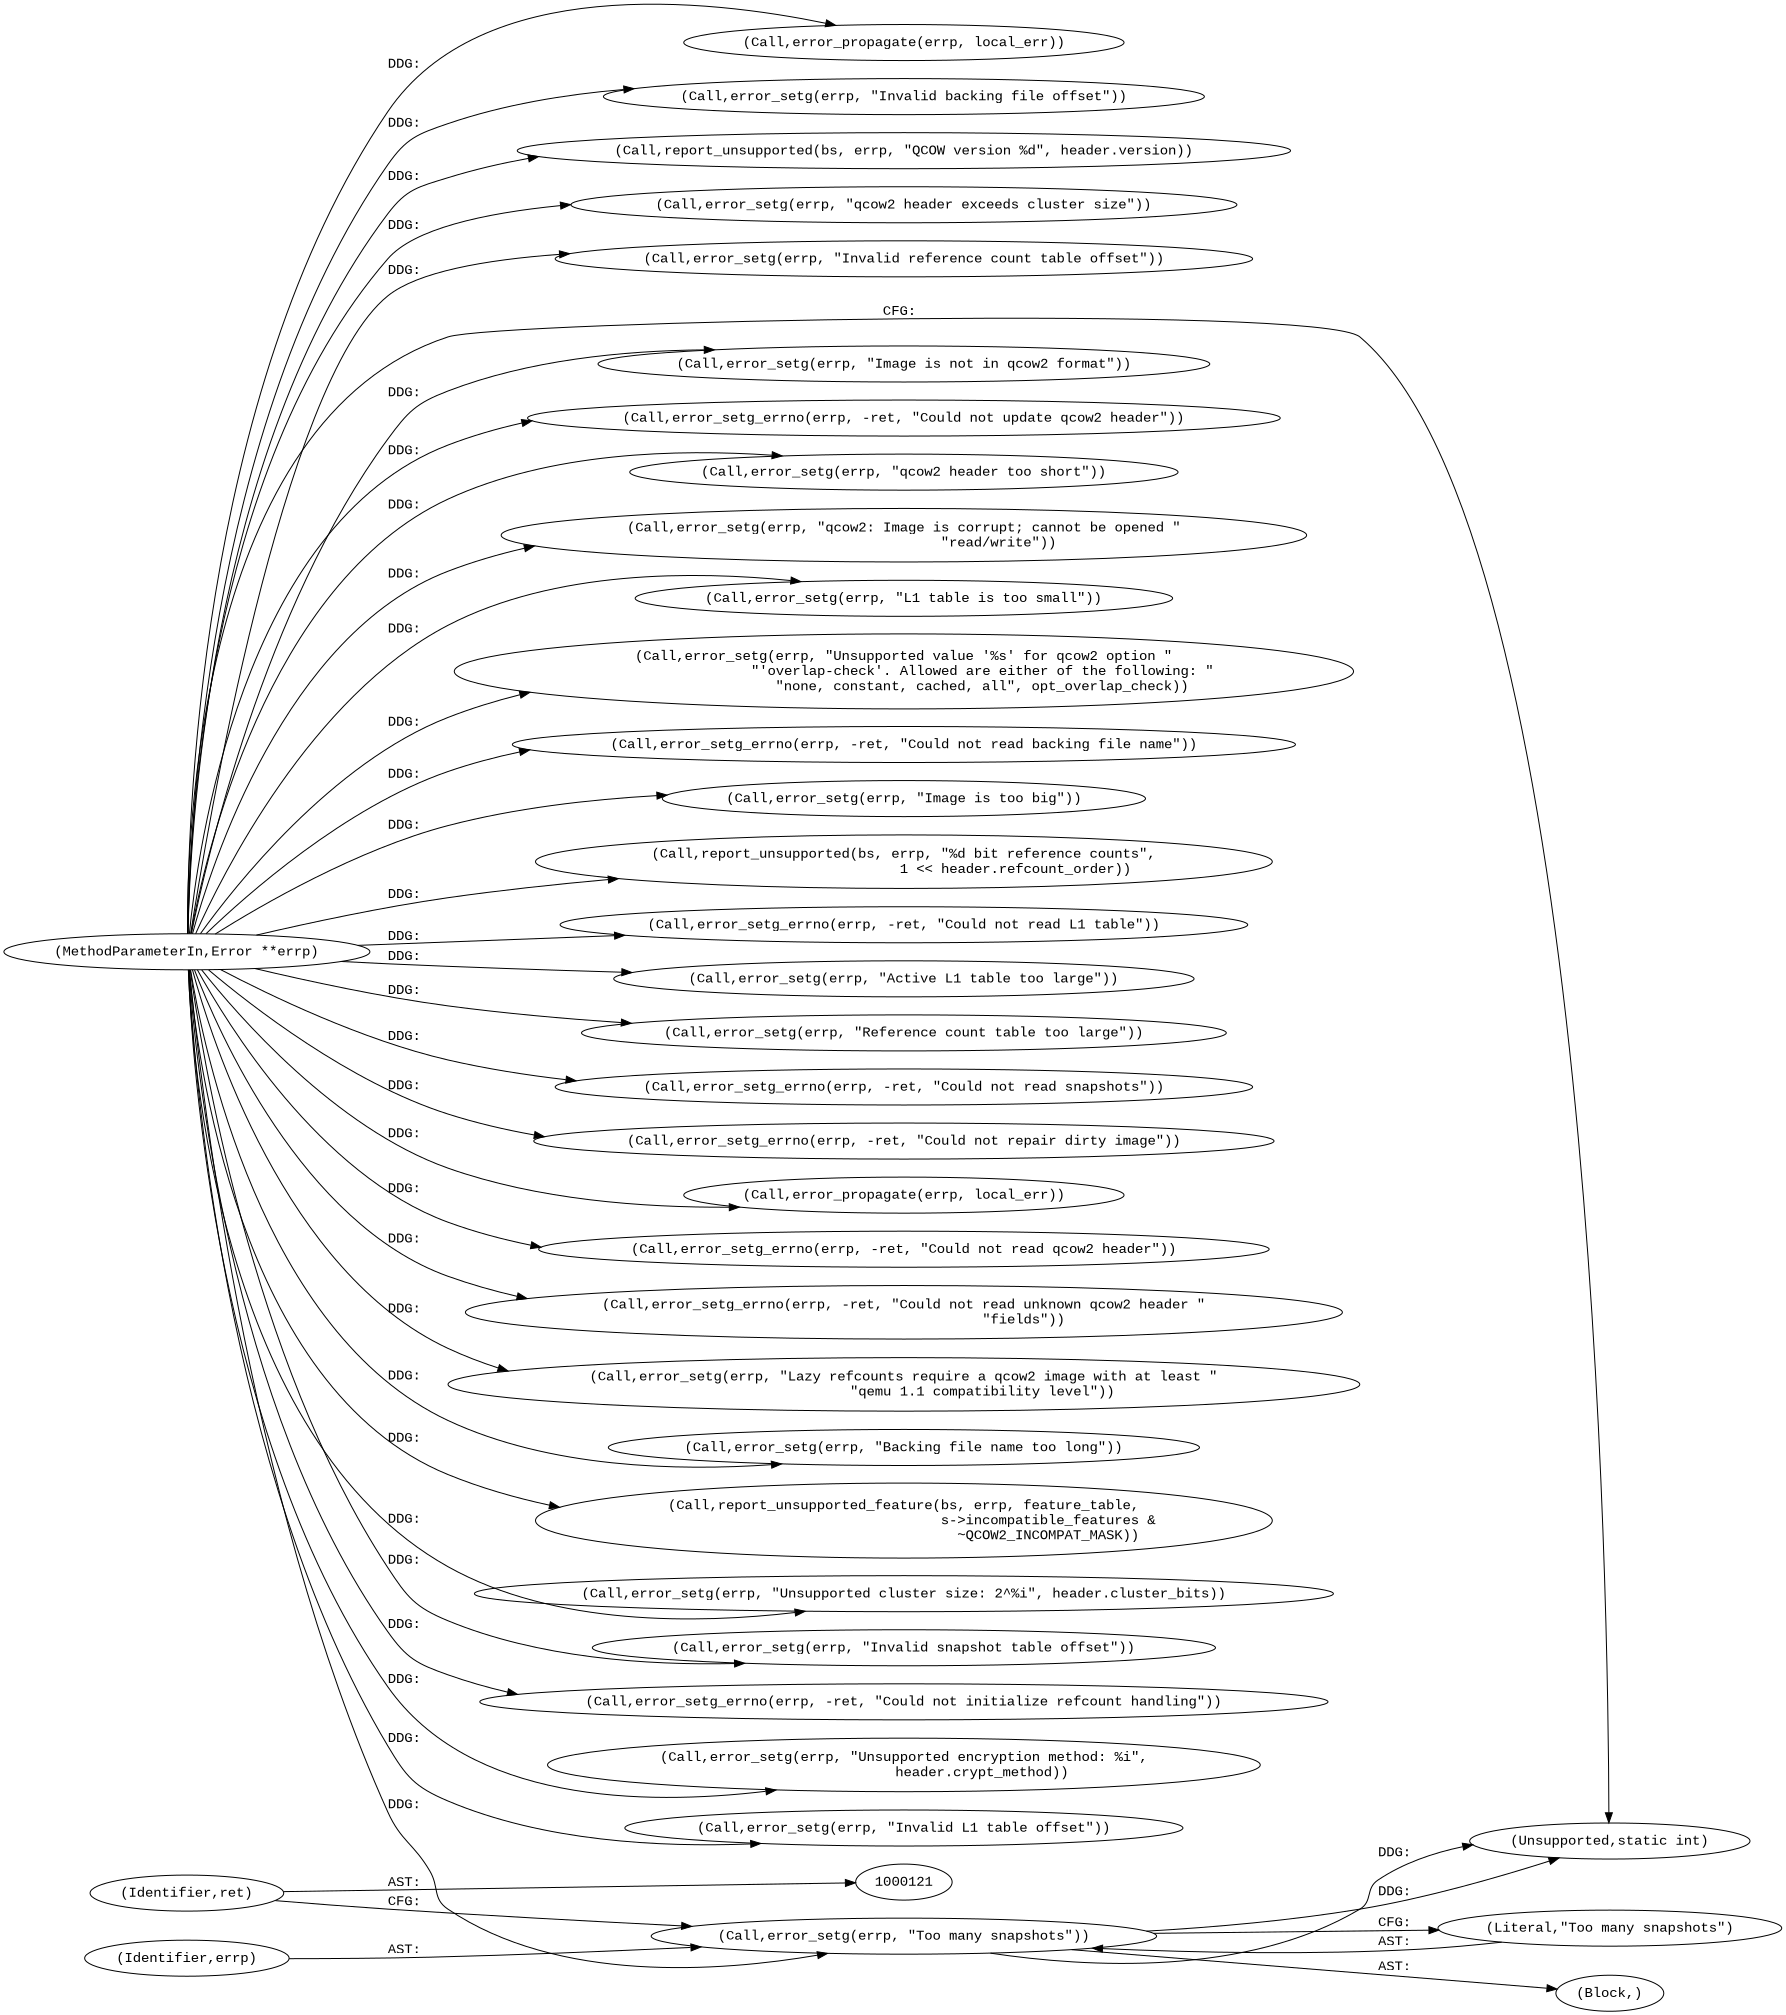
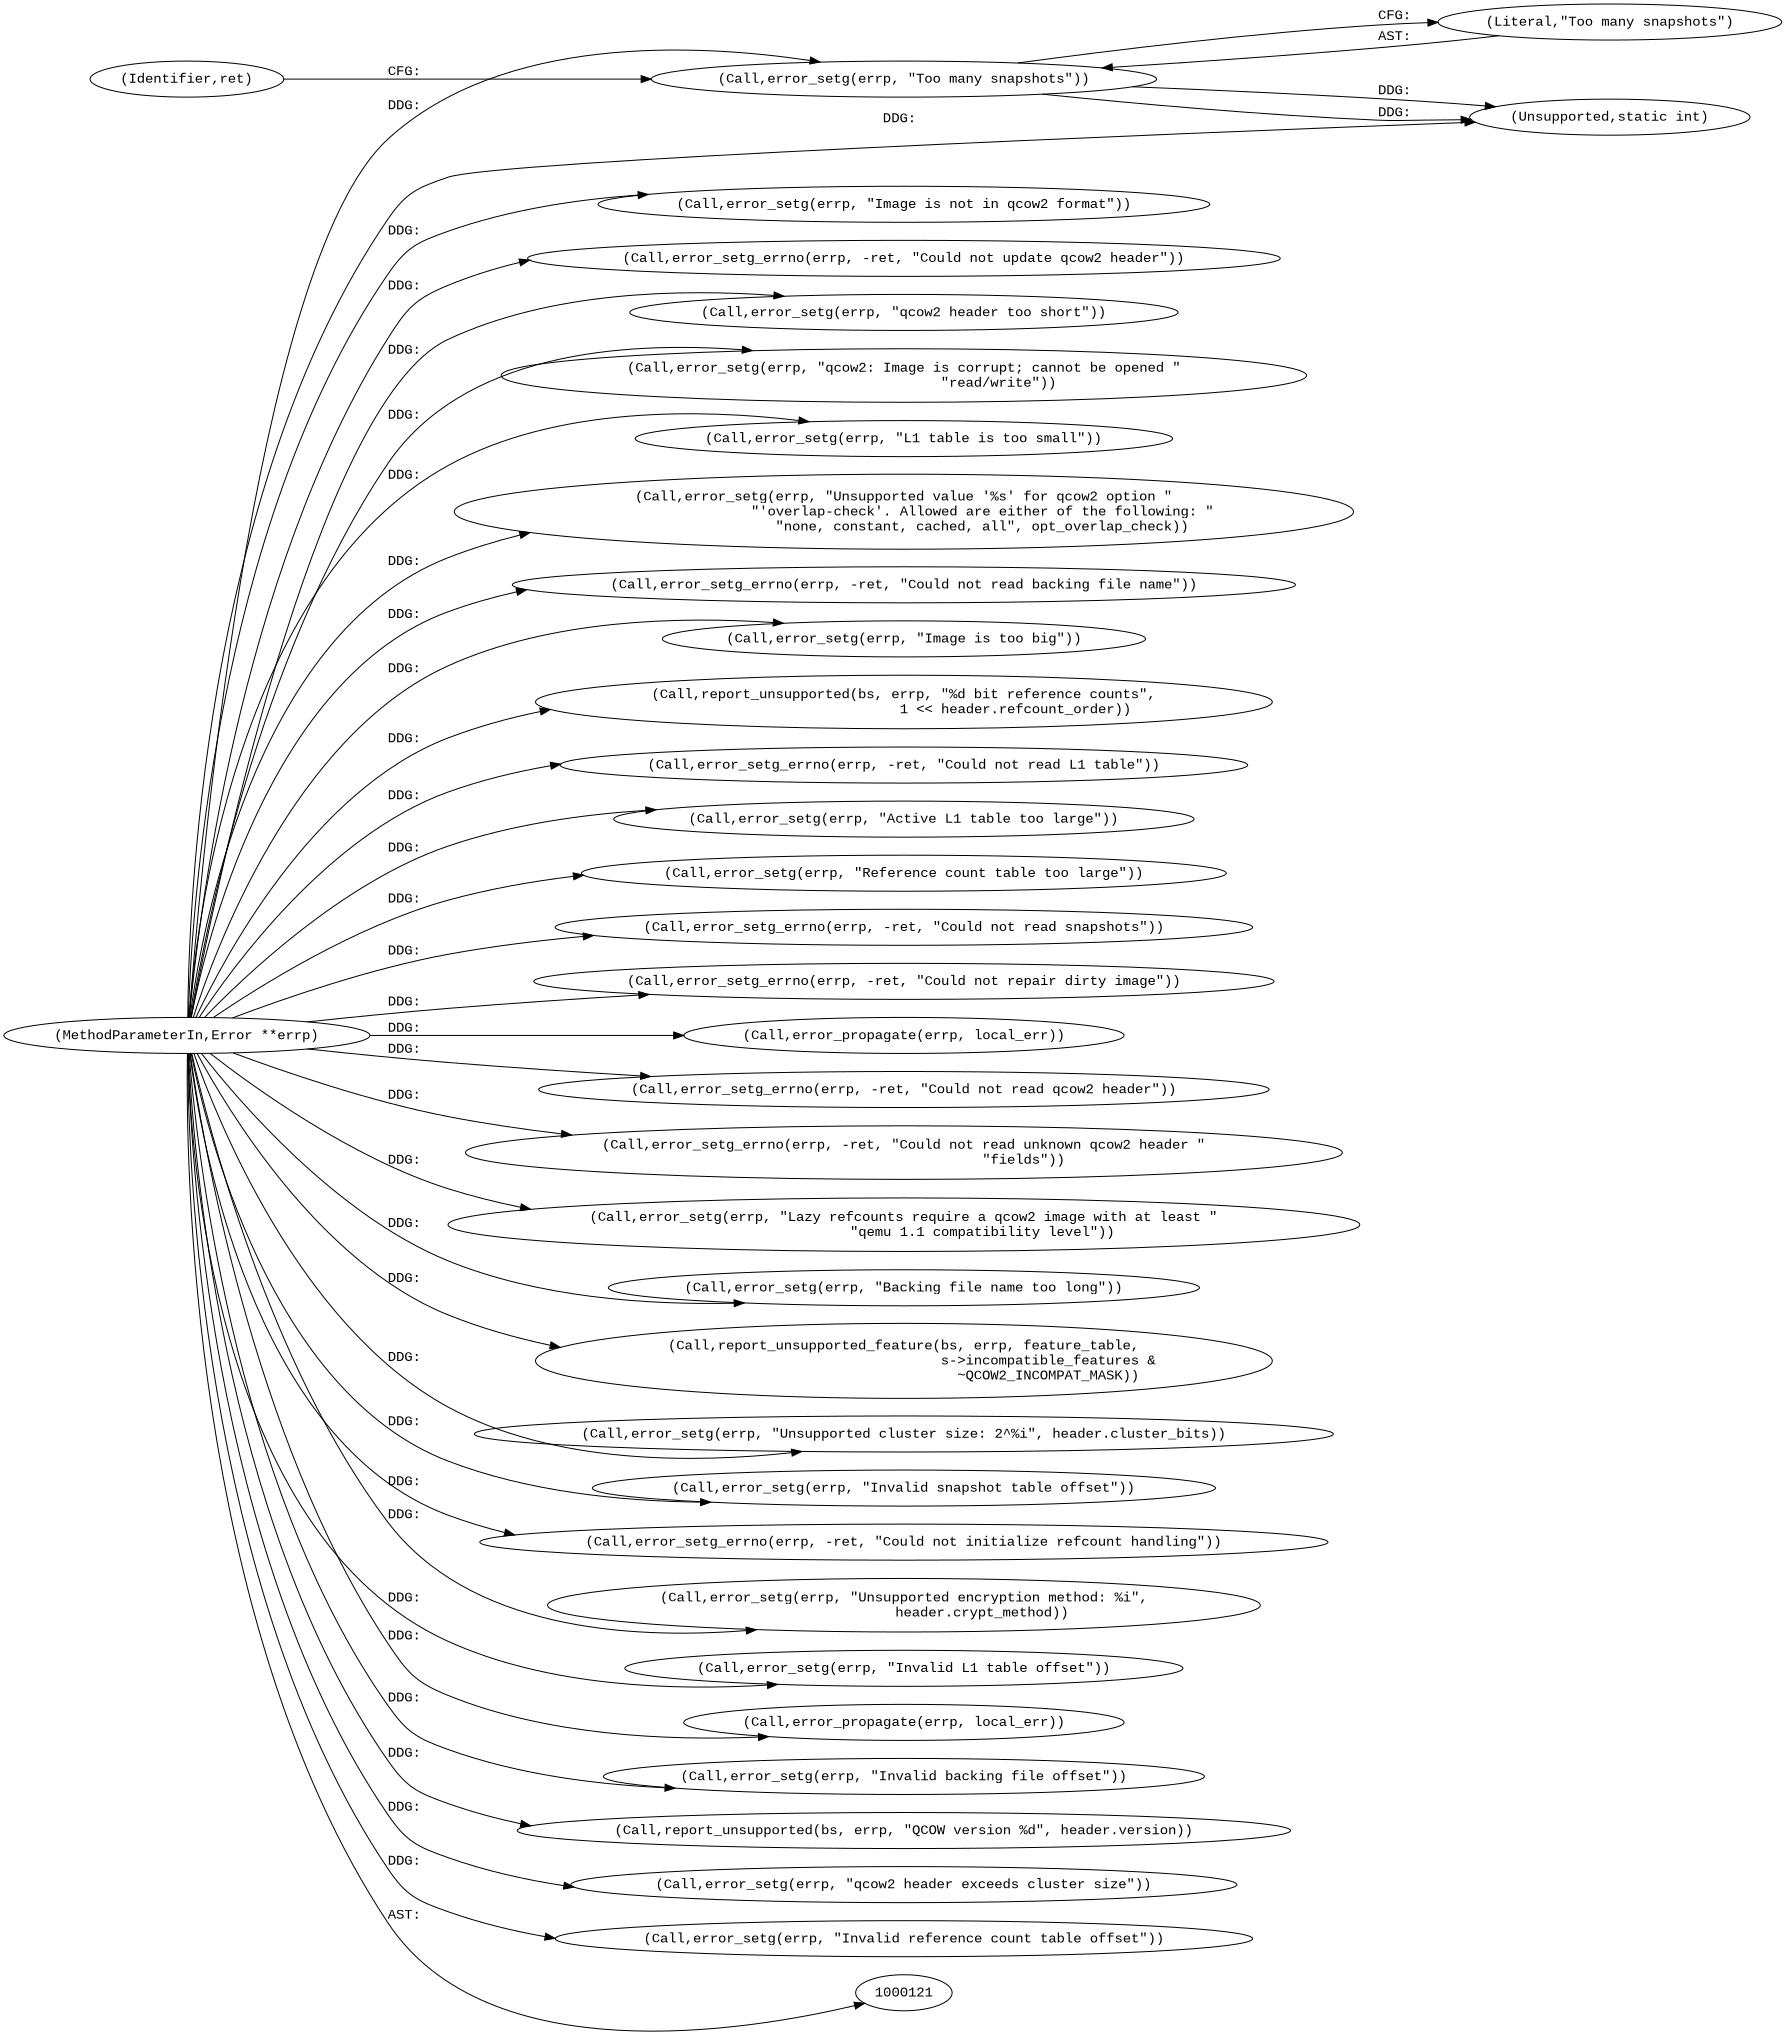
(904, 311) -> (904, 119)
(564, 1887) -> (299, 1743)
(187, 1958) -> none
(1610, 1993) -> none
